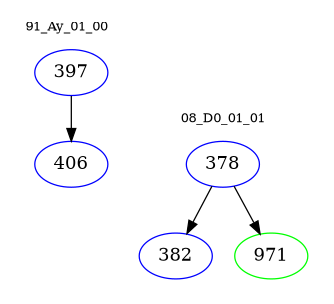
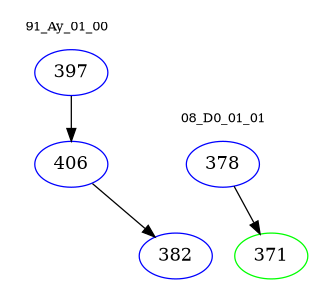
(202, 204) -> (119, 206)
(271, 256) -> (271, 256)
